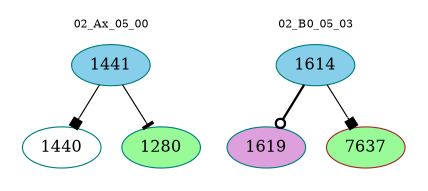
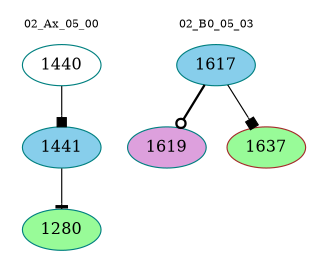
(315, 65) -> (216, 65)
(89, 101) -> (62, 101)
(366, 147) -> (266, 147)
